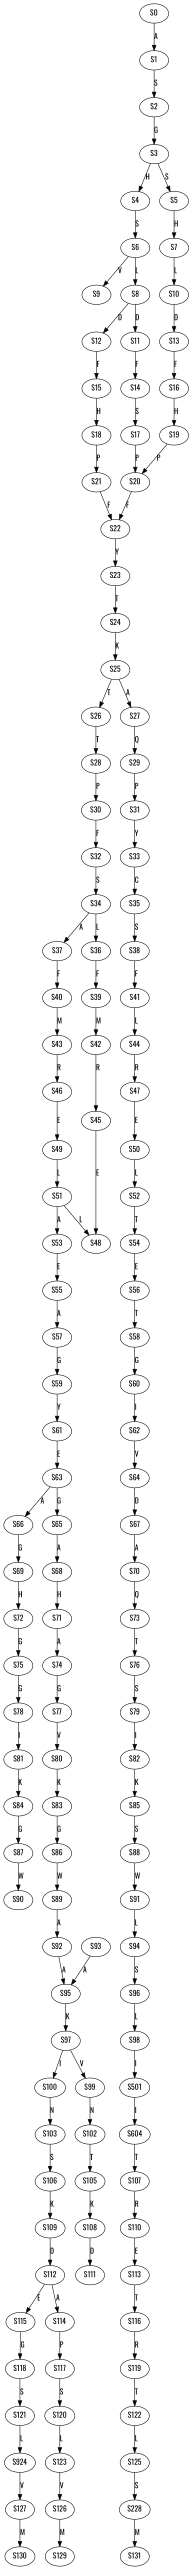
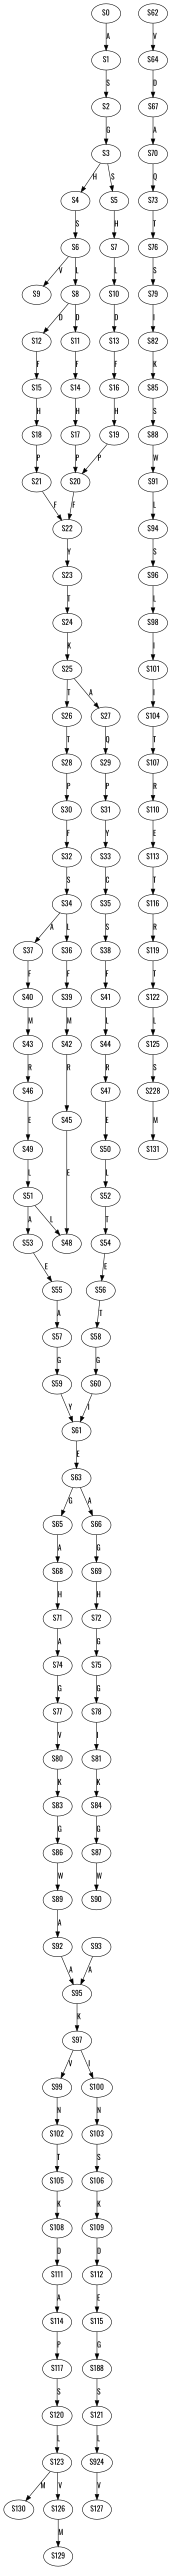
(137, 412) -> (78, 412)
(135, 1405) -> (87, 1405)
(135, 2088) -> (153, 670)
(135, 2135) -> (153, 717)
(54, 2296) -> (57, 2296)
(20, 2369) -> (97, 2369)
(20, 2530) -> (40, 2484)
